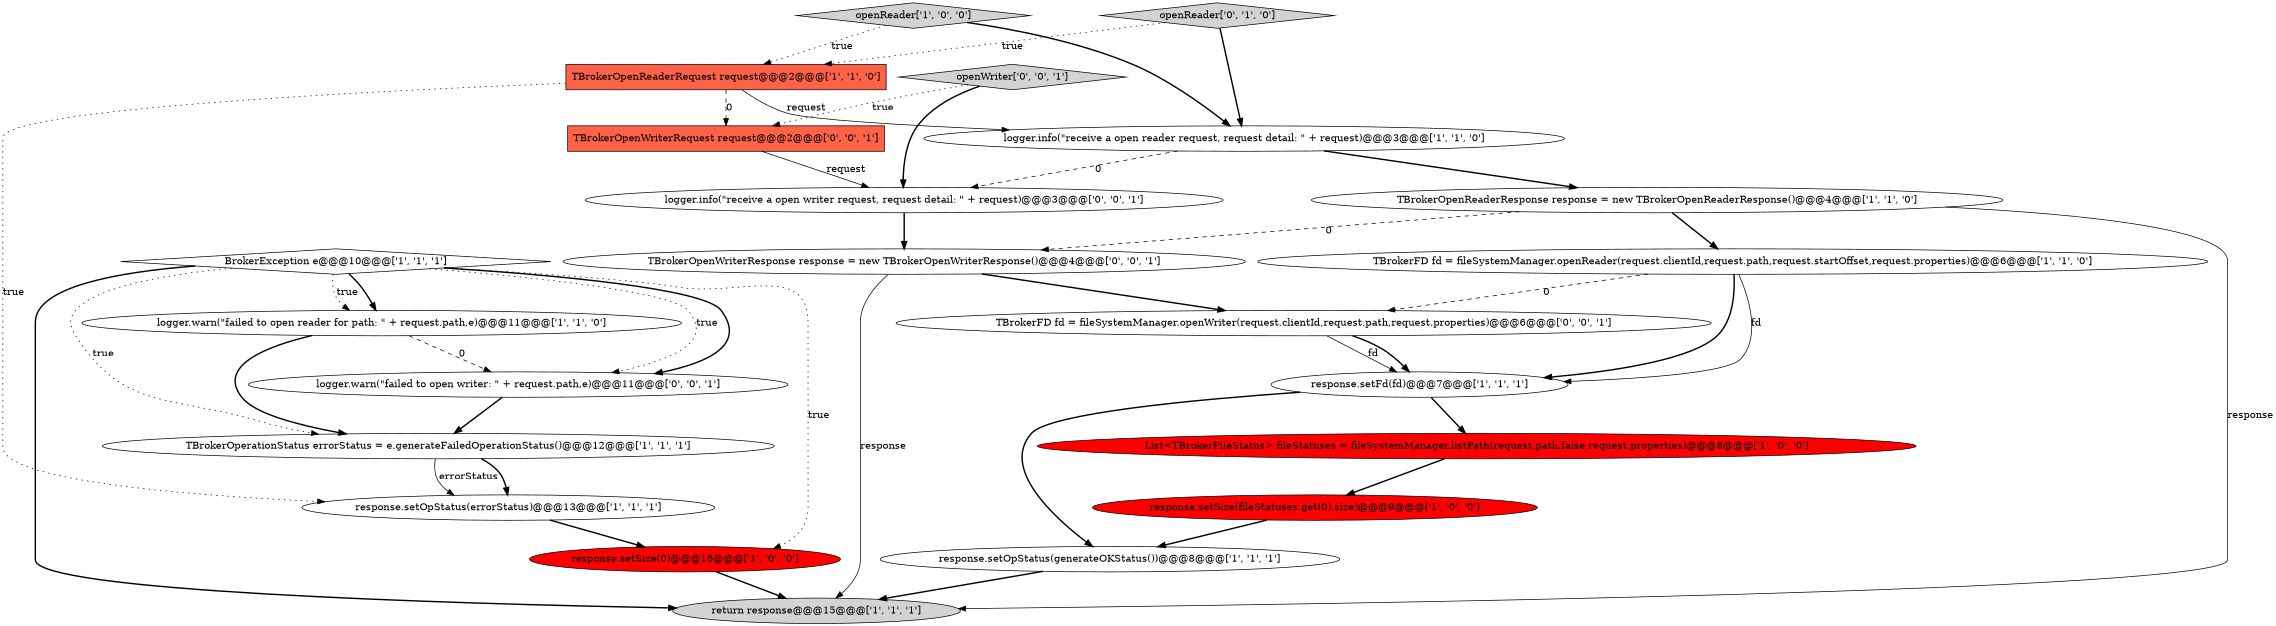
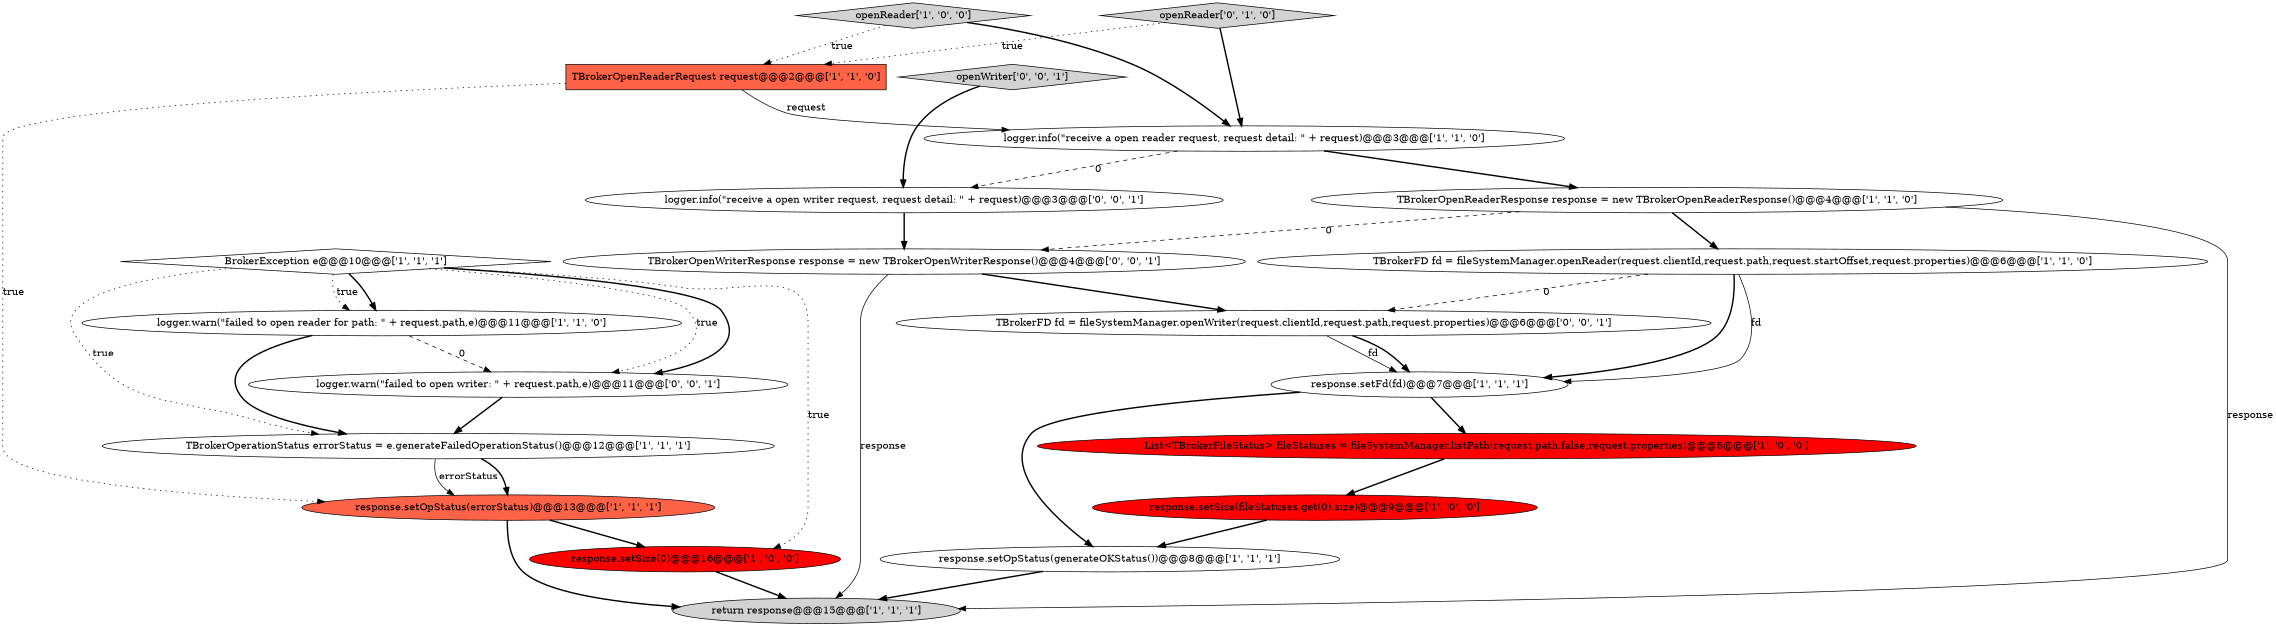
(726, 139) -> none
(508, 508) -> (508, 508)
(142, 584) -> (568, 592)
